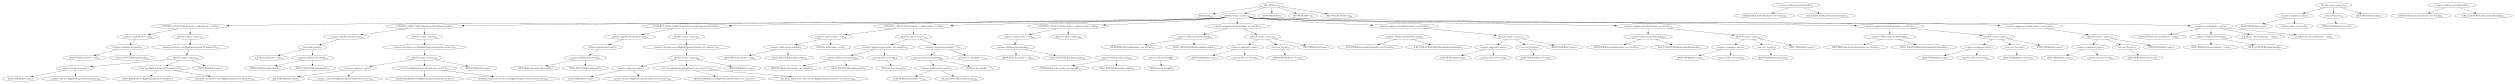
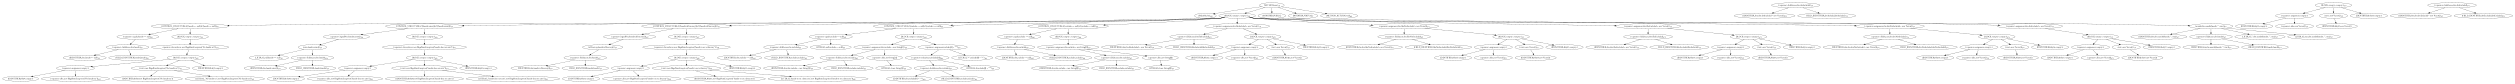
none -> (1404, 31)
none -> (1068, 47)
